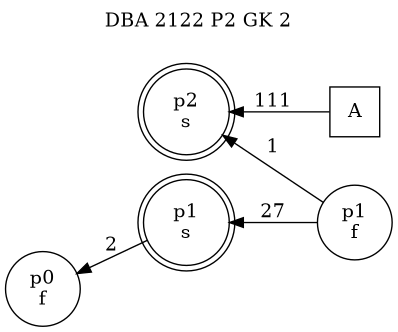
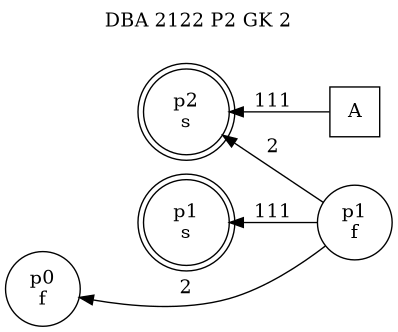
(273, 147) -> (273, 147)
(273, 212) -> (273, 212)
(119, 254) -> (216, 302)
